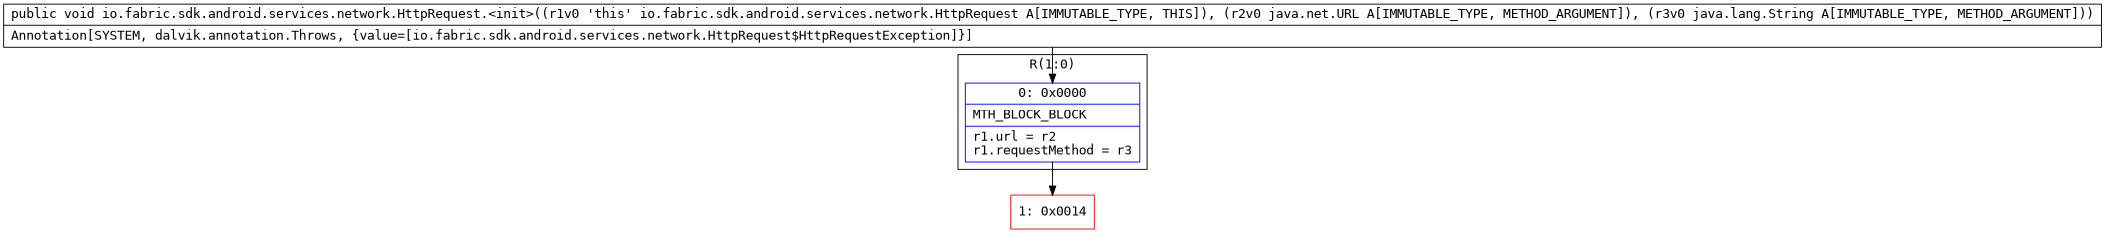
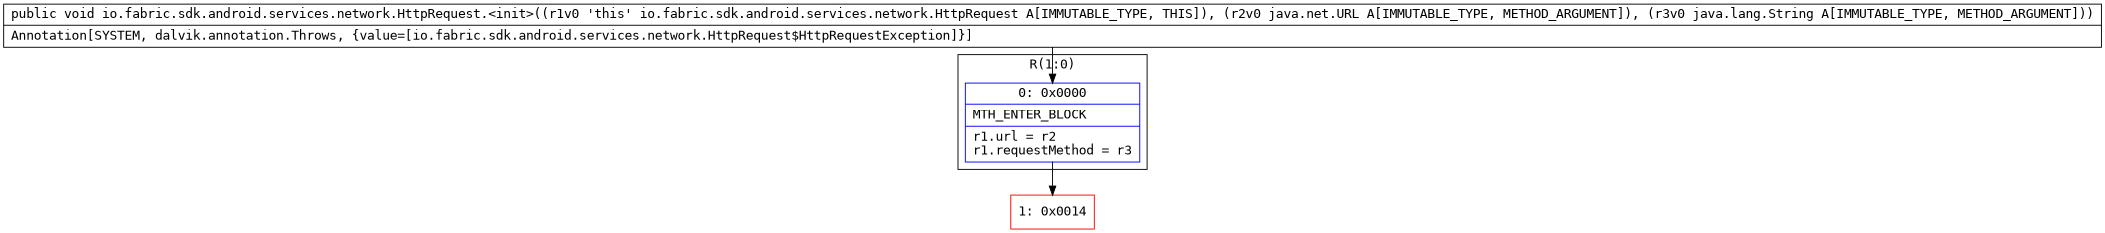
(1030, 115) -> (1030, 115)
